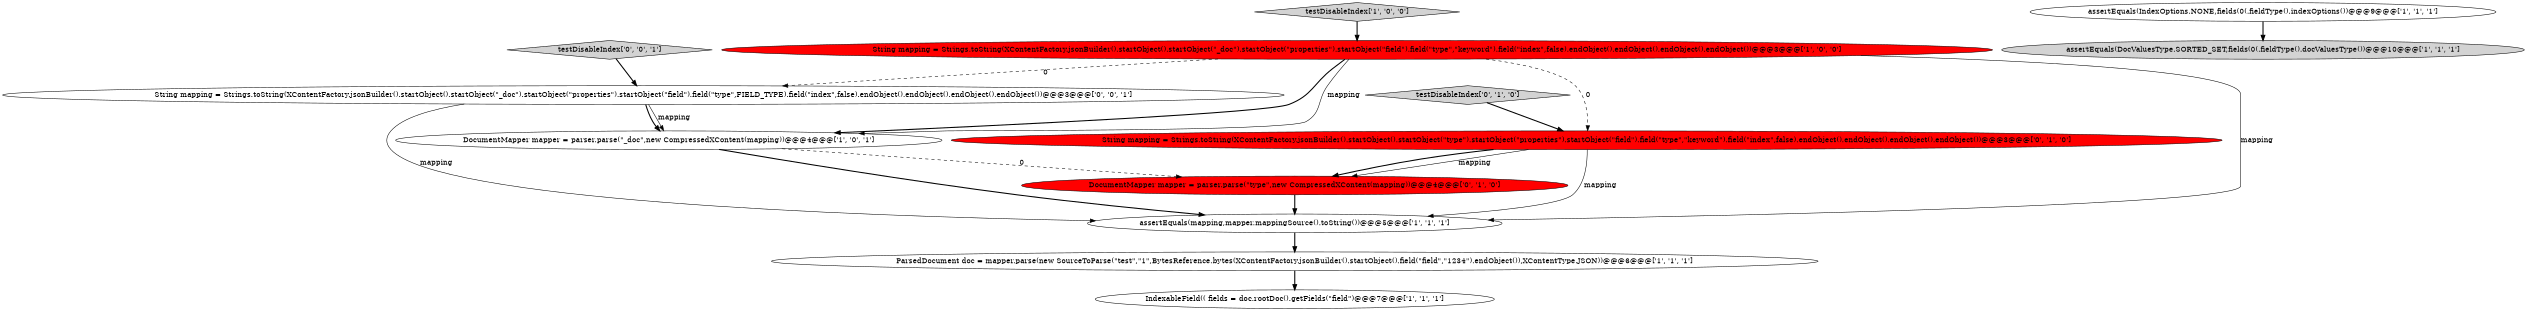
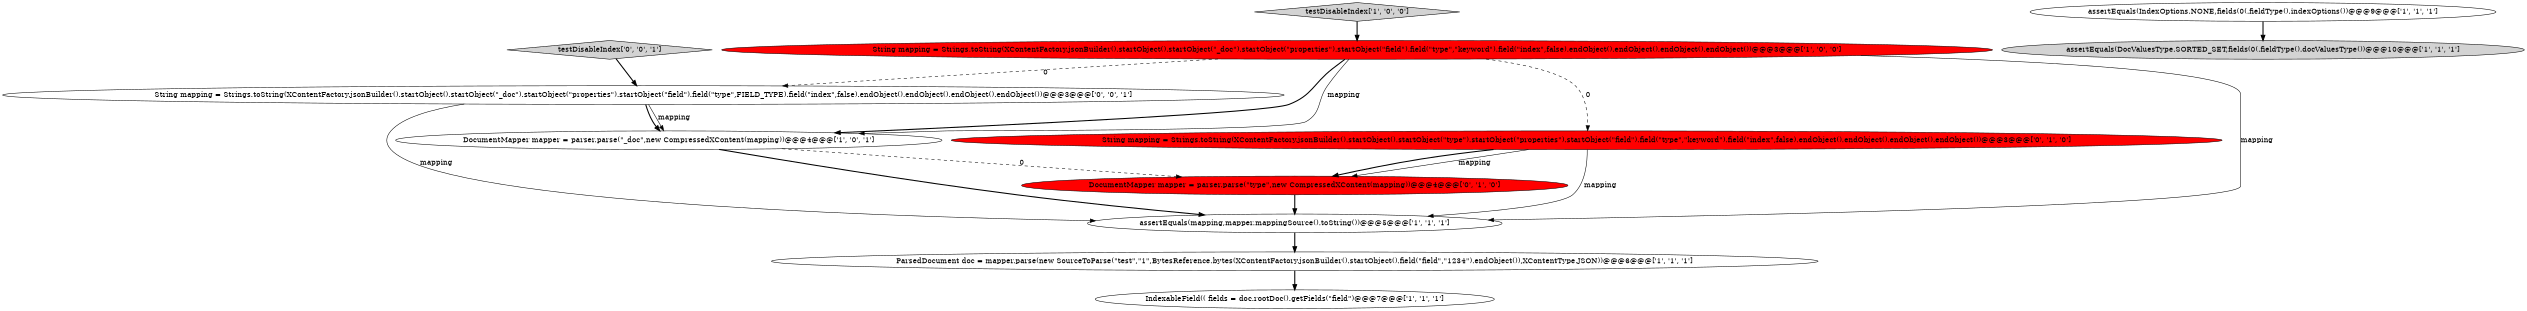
(1468, 95) -> none
